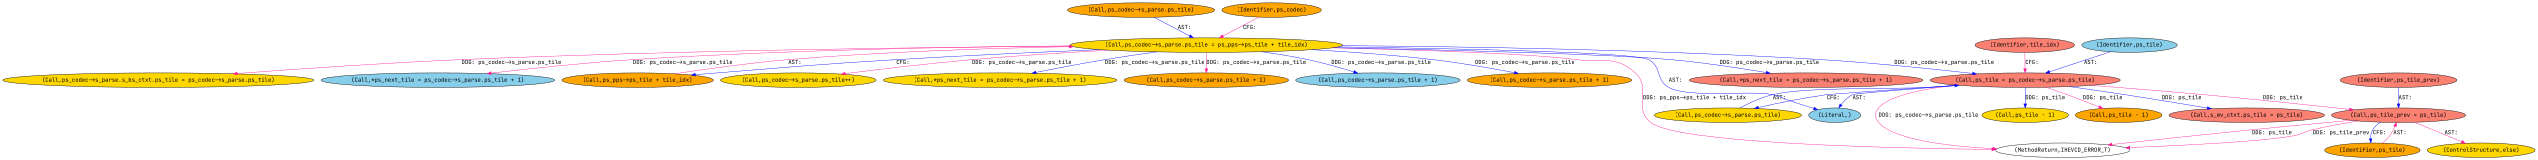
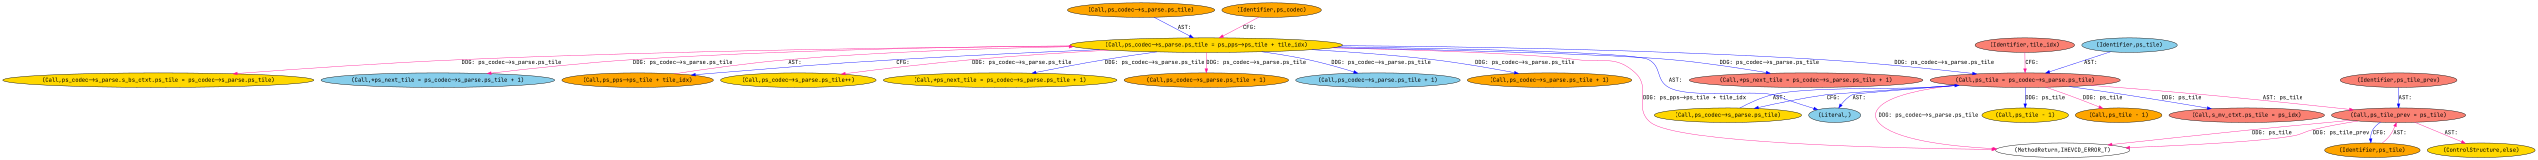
(2283, 98) -> (2283, 98)
(2247, 115) -> (2247, 115)
